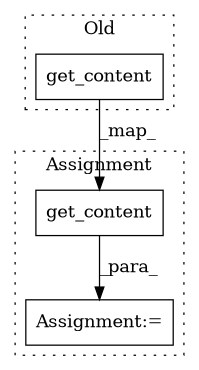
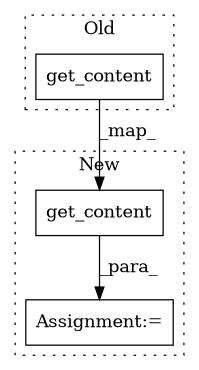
(100, 166) -> (100, 166)
